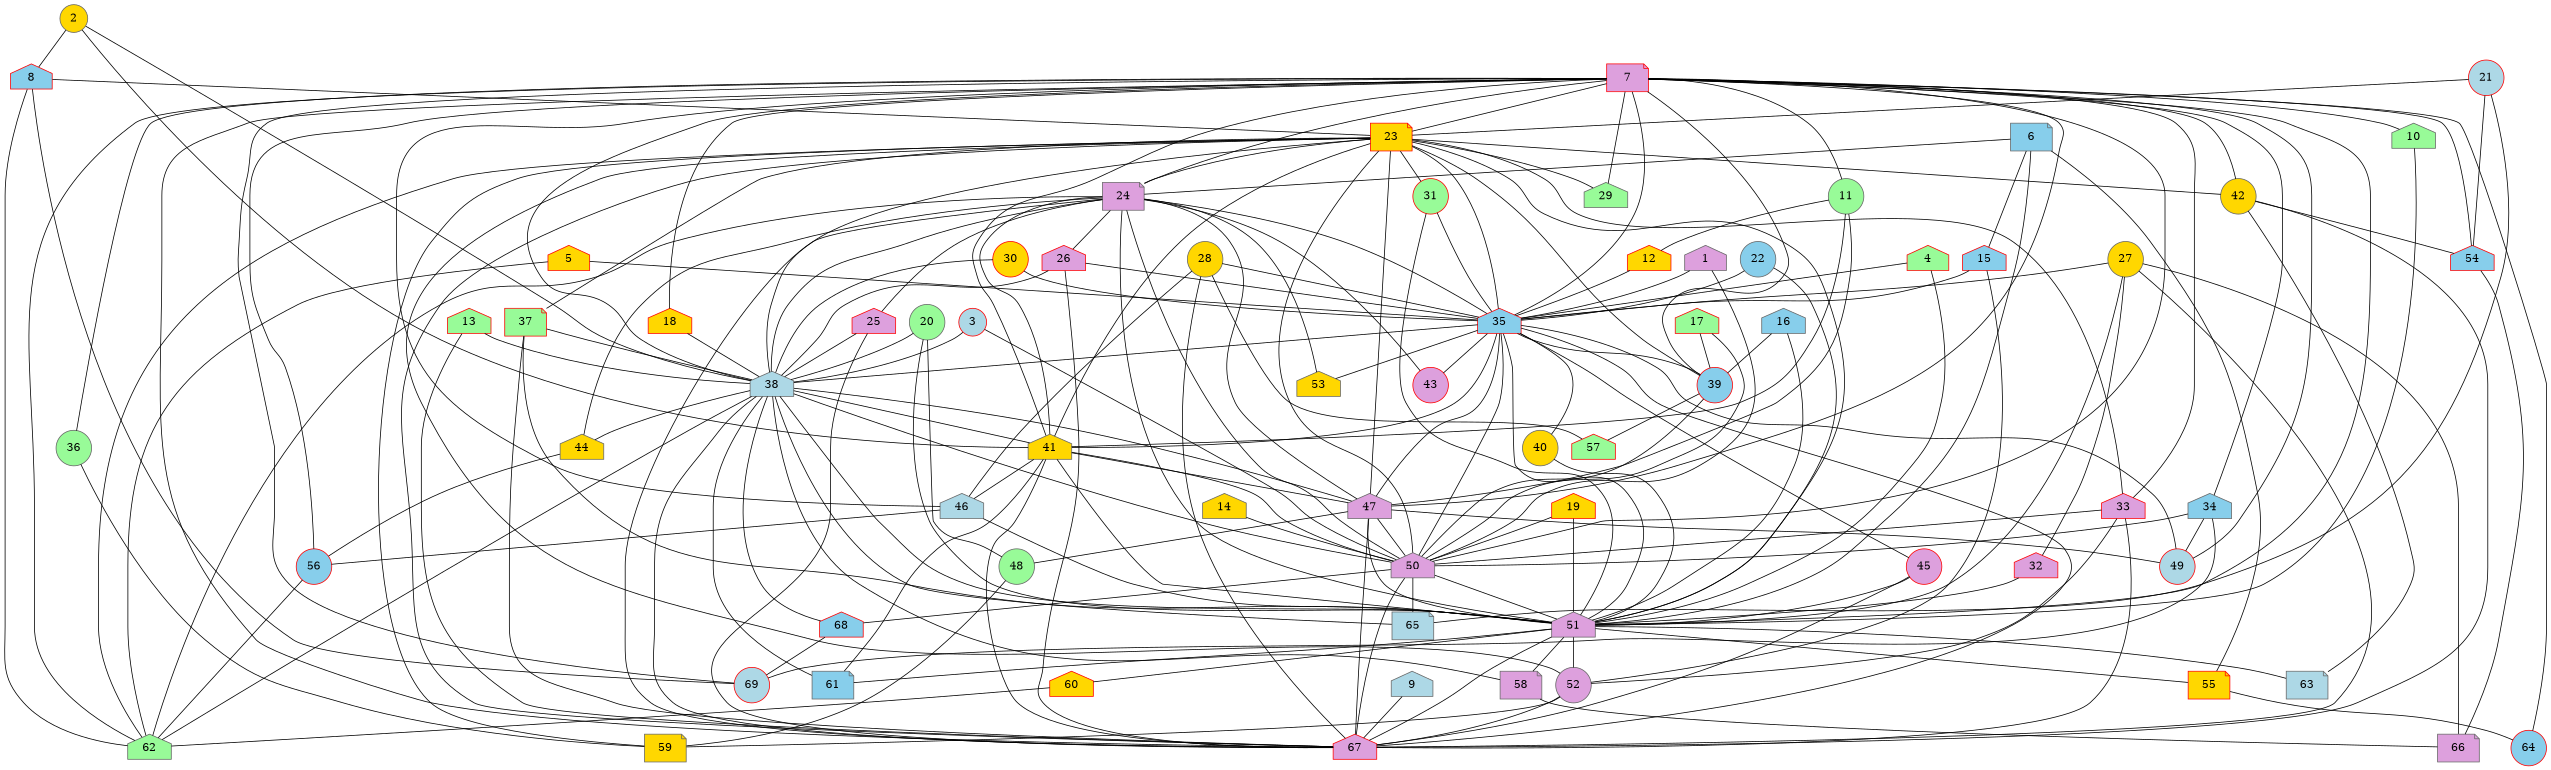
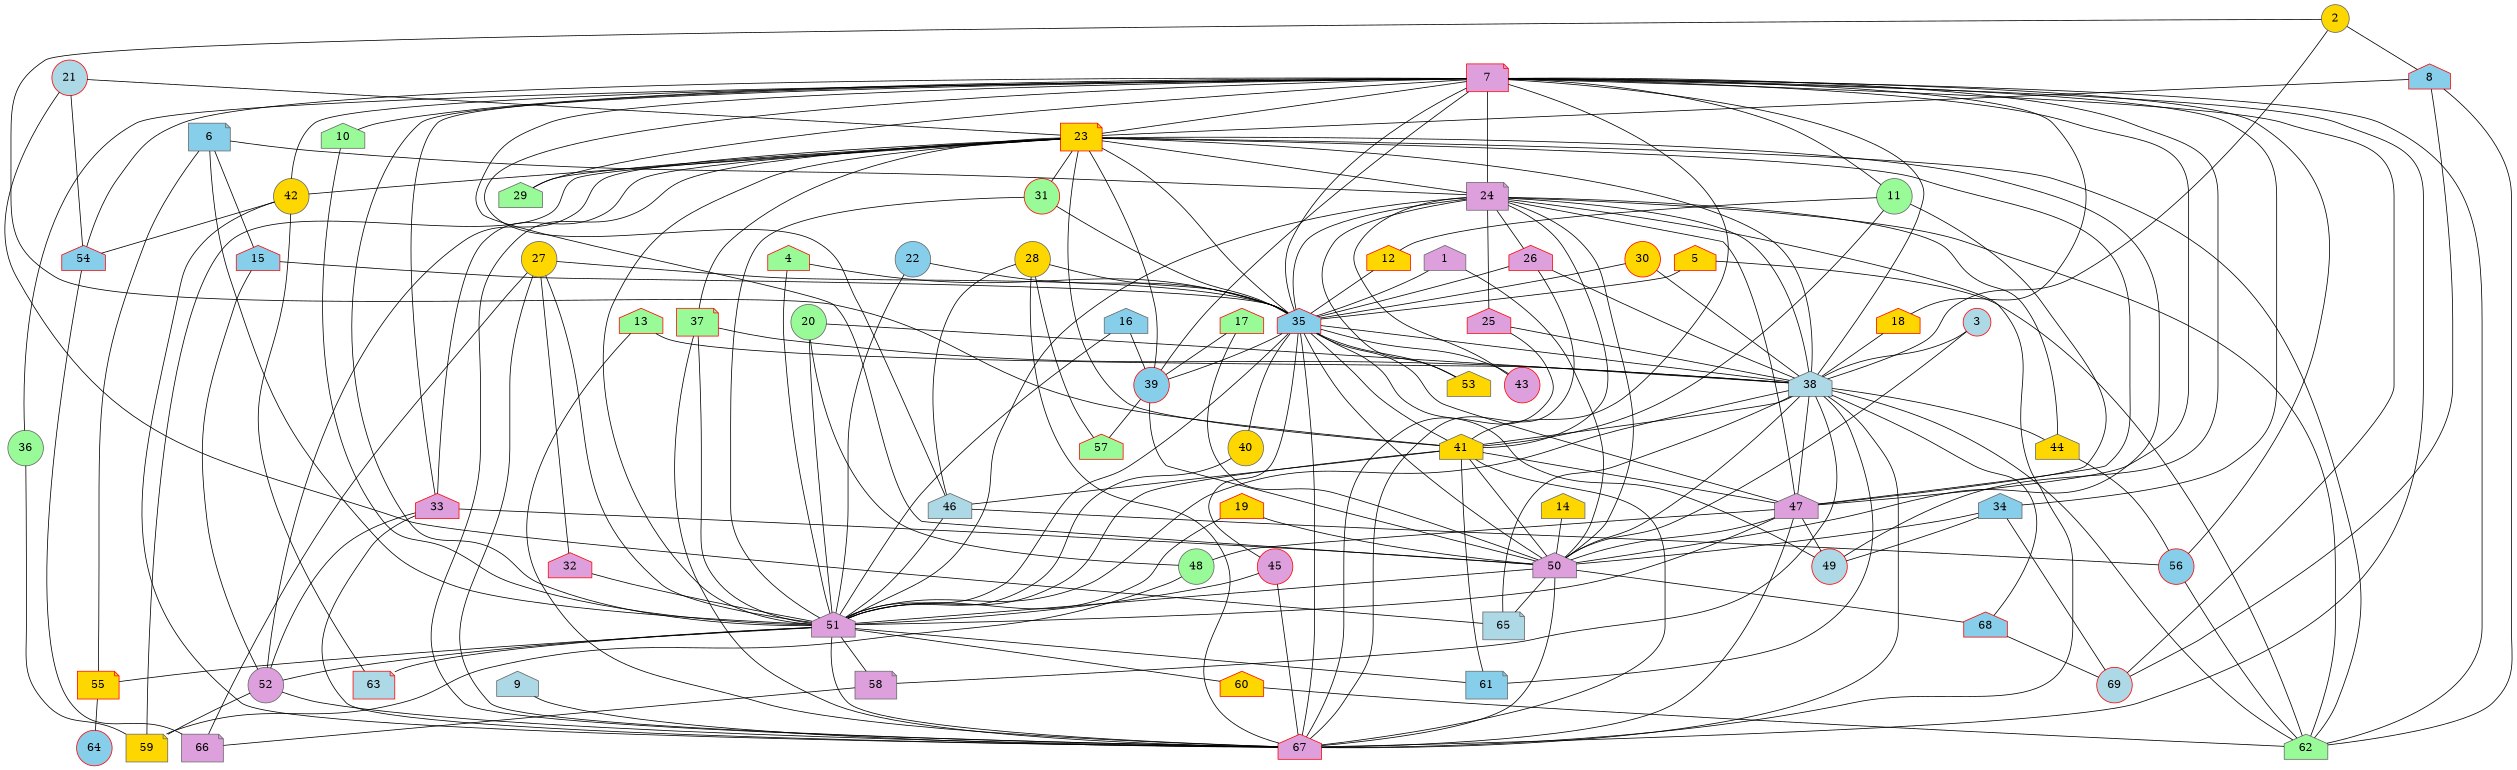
(2465, 135) -> none
(2307, 685) -> (374, 685)
